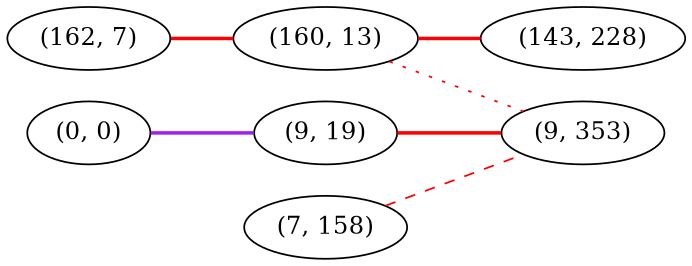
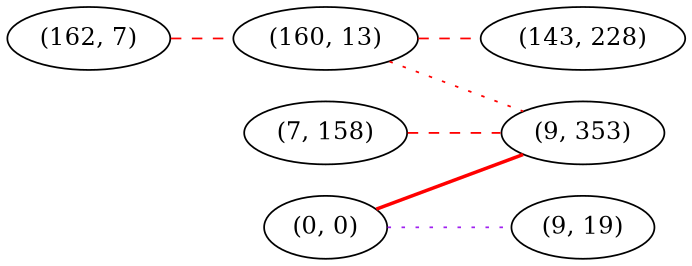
(202, 38) -> (202, 38)
(449, 38) -> (449, 38)
(202, 133) -> (449, 227)
(449, 133) -> (450, 182)
